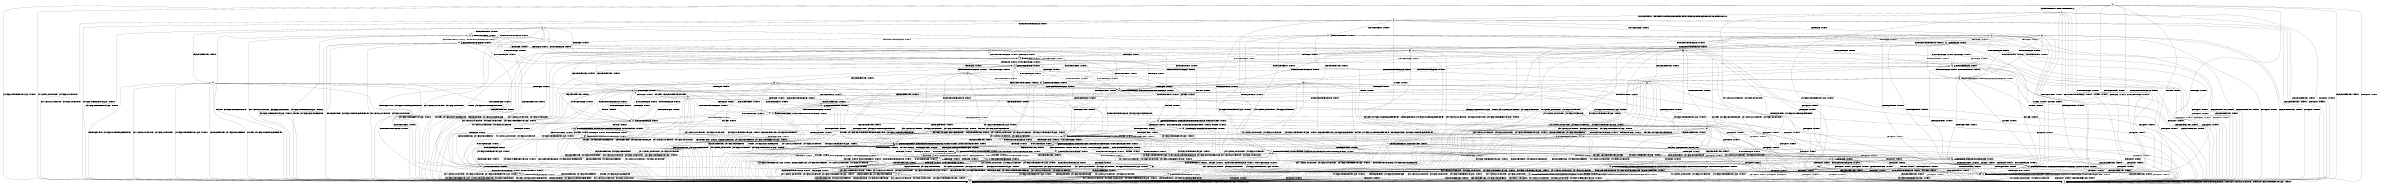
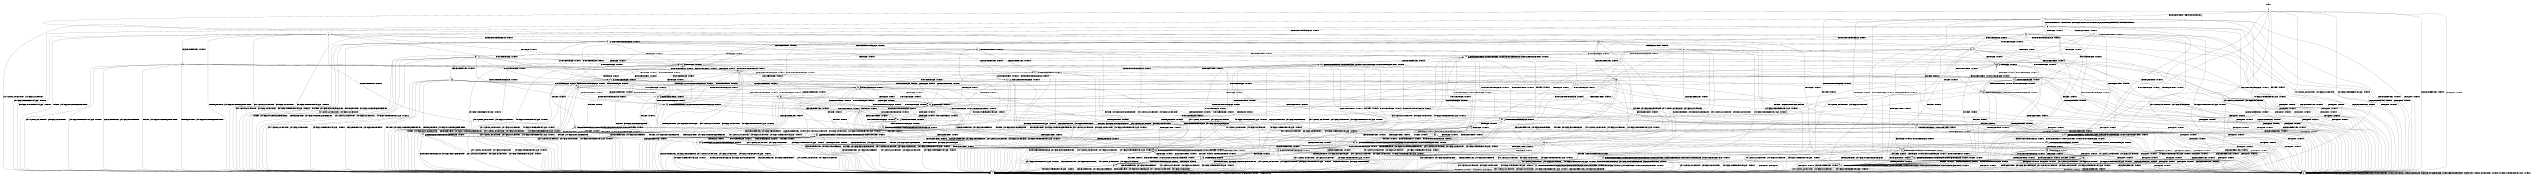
none -> (2268, 5)
(504, 29) -> (491, 122)
(724, 50) -> (644, 53)
(1999, 53) -> (1999, 41)
(1069, 73) -> none
(671, 94) -> (902, 108)
none -> (966, 97)
(1792, 113) -> (2288, 108)
(1269, 141) -> none
none -> (2047, 146)
